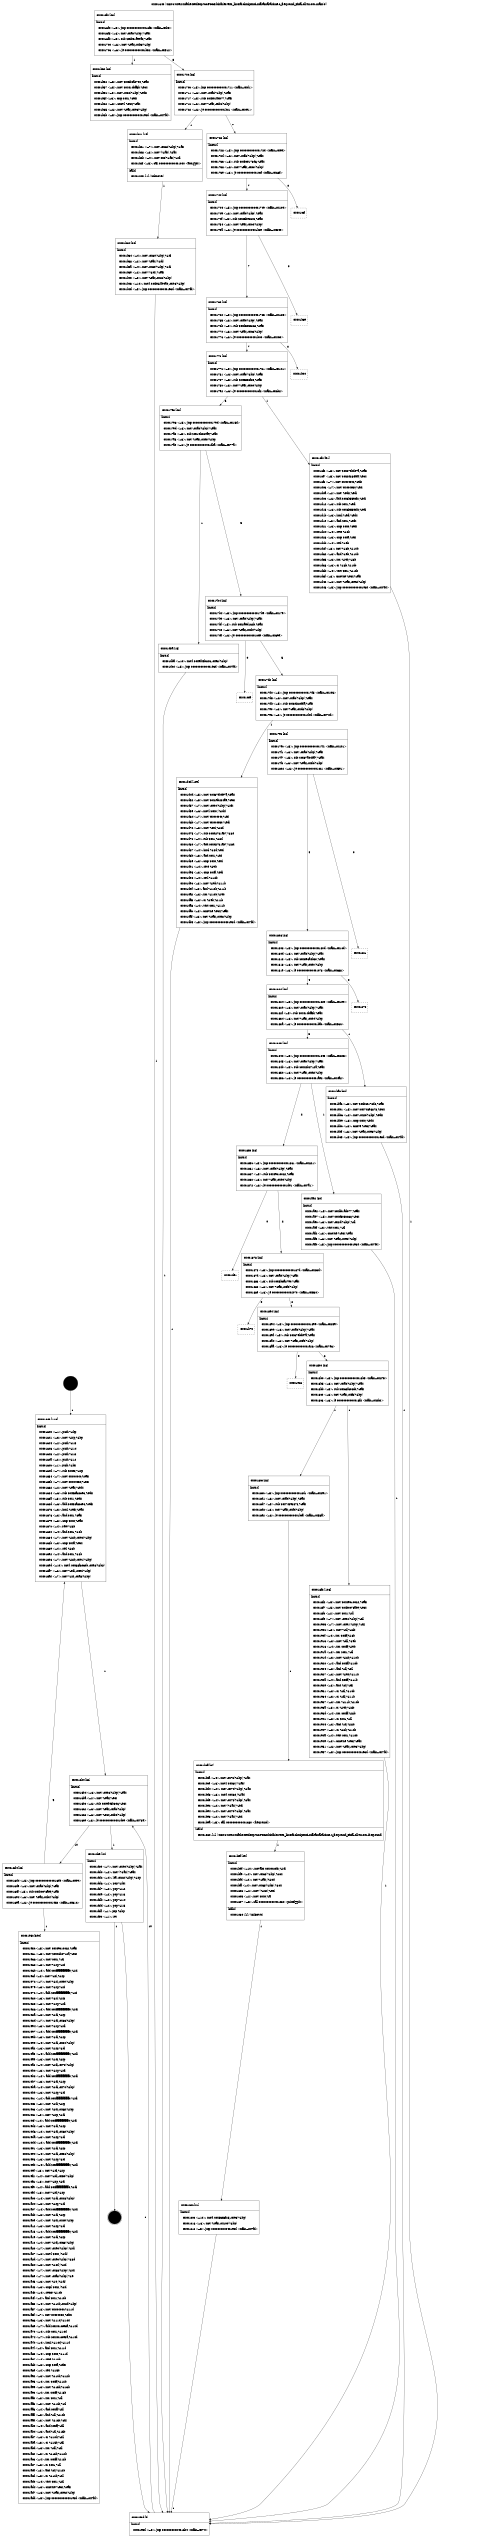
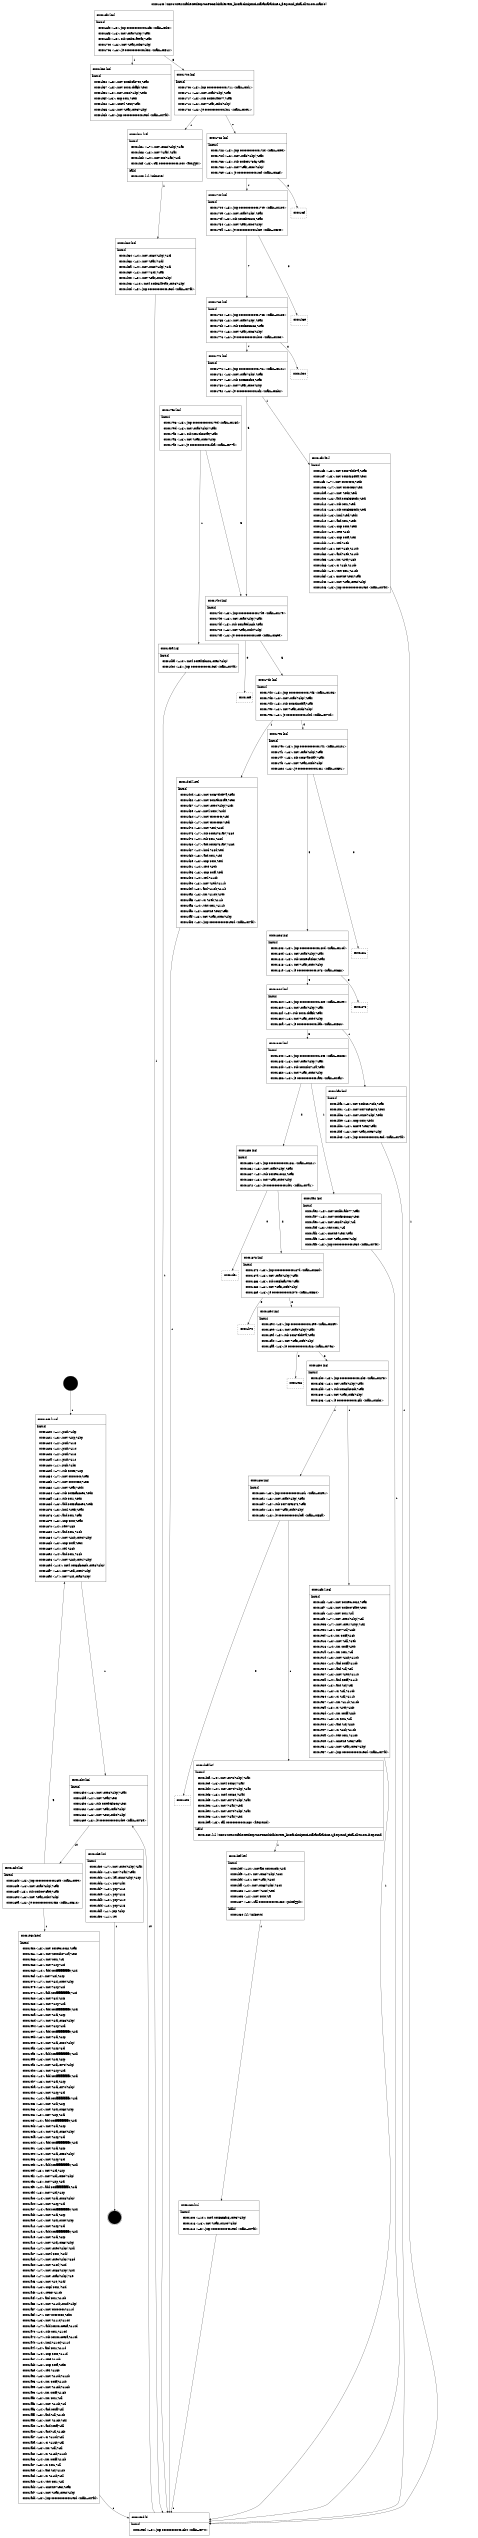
(224, 401) -> (247, 496)
none -> (302, 724)
none -> (182, 1801)
(111, 1837) -> none
(128, 2218) -> (111, 2509)
